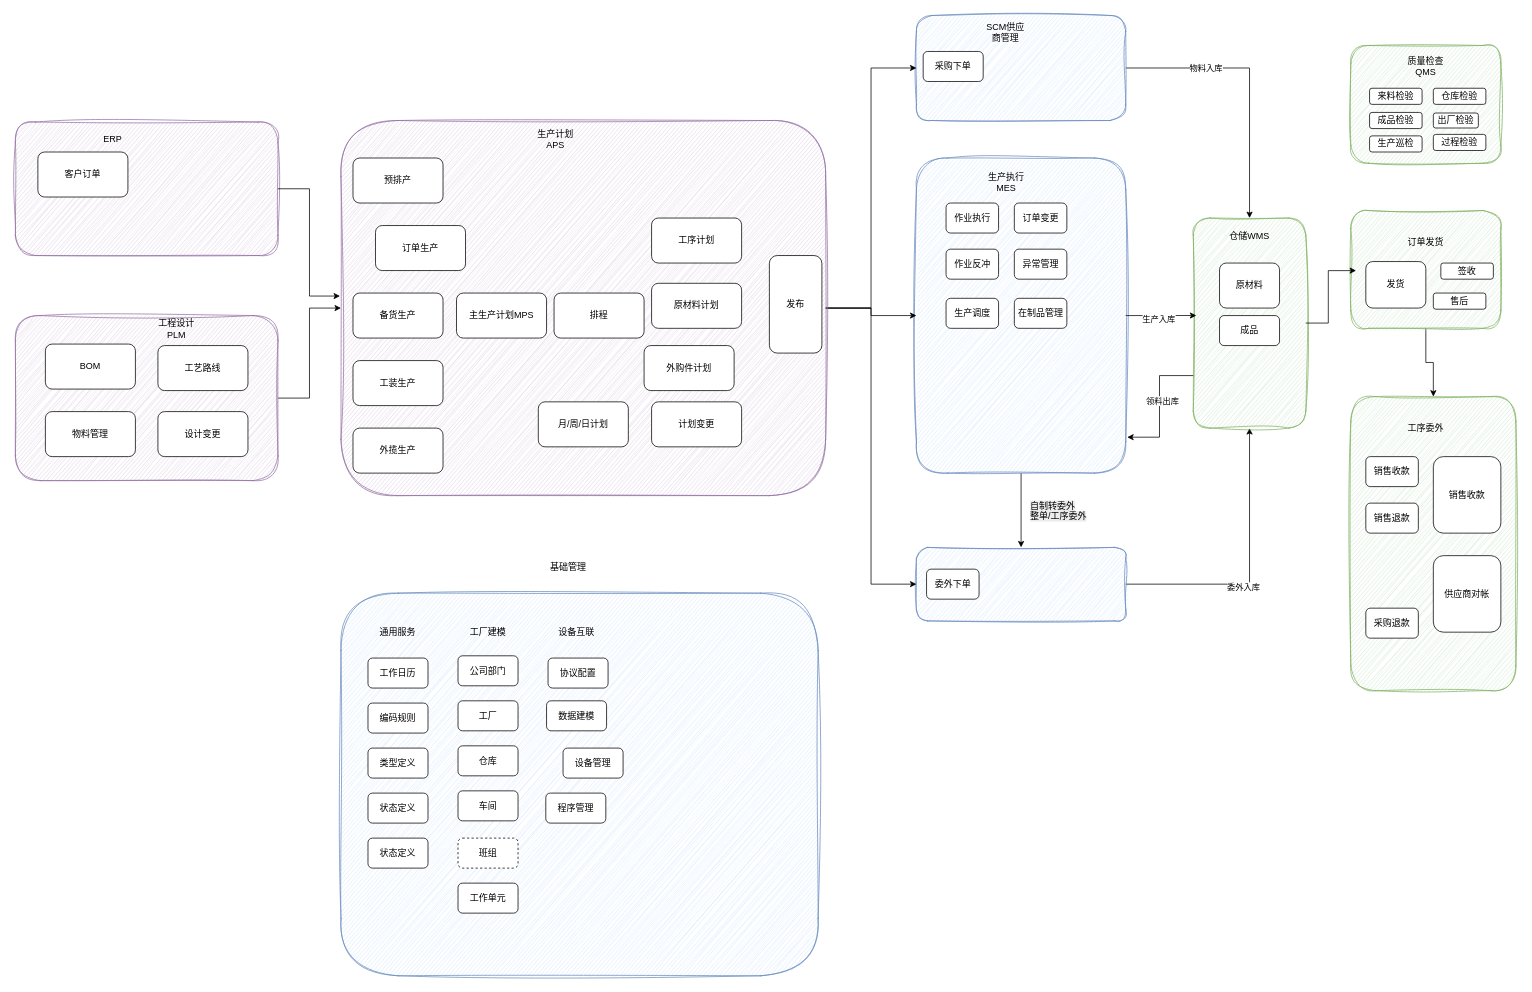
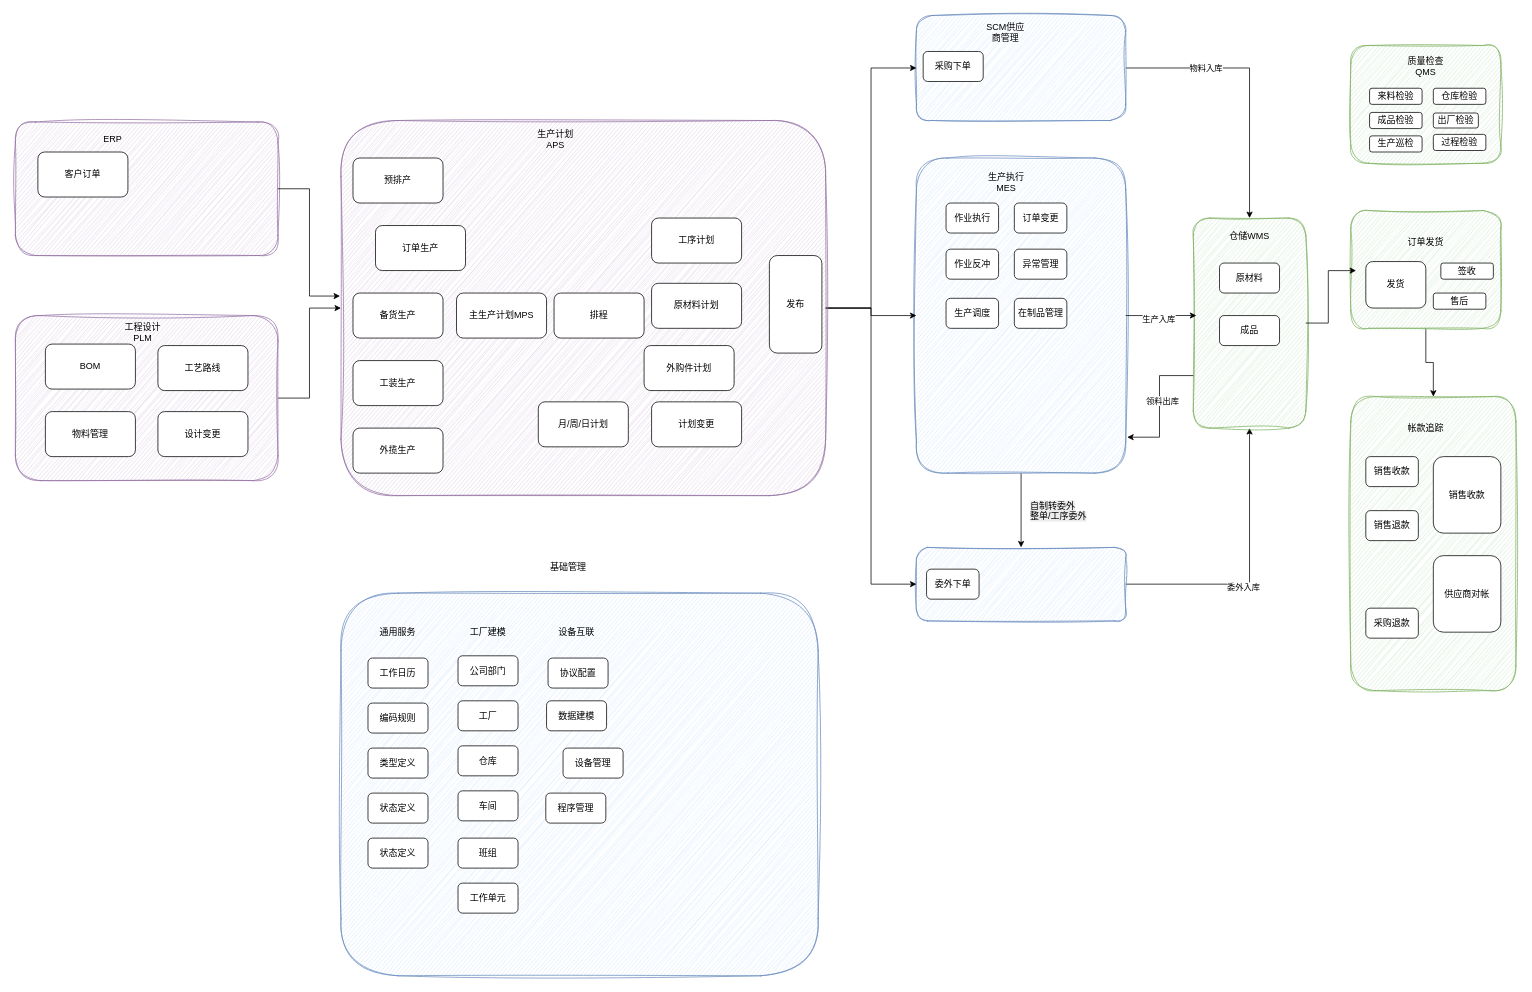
(1249, 285) -> (1249, 278)
(177, 329) -> (143, 333)
(1425, 428) -> (1425, 428)
(1392, 518) -> (1392, 525)
(488, 853) -> (488, 853)
